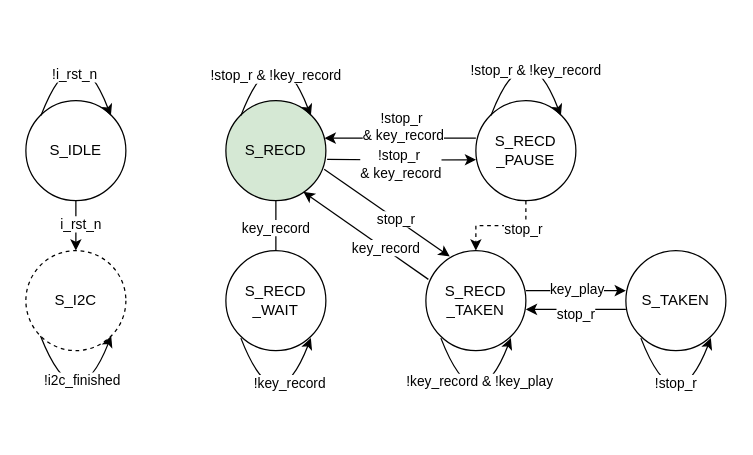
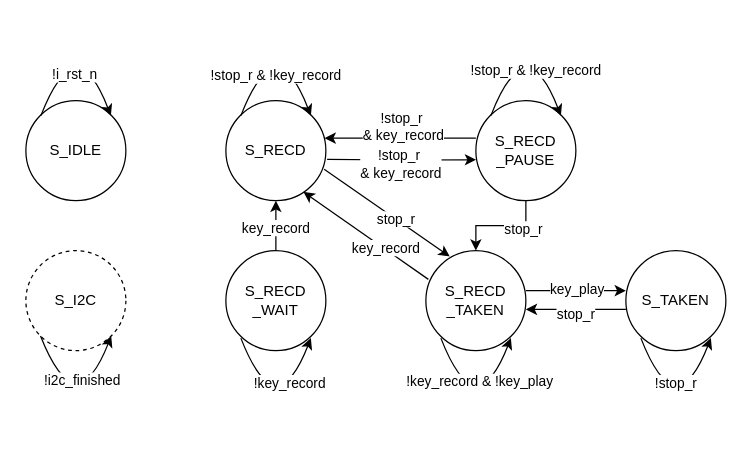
(276, 151) -> (276, 151)
(276, 207) -> (276, 211)
(76, 222) -> none
(482, 226) -> (482, 226)
